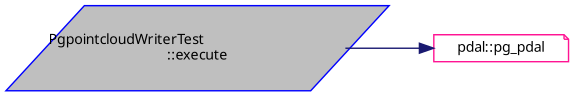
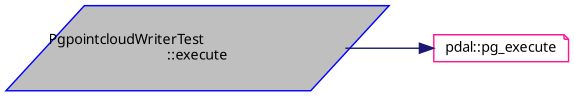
(501, 48) -> (501, 48)
